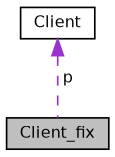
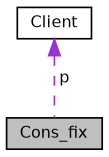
(58, 134) -> (54, 134)
